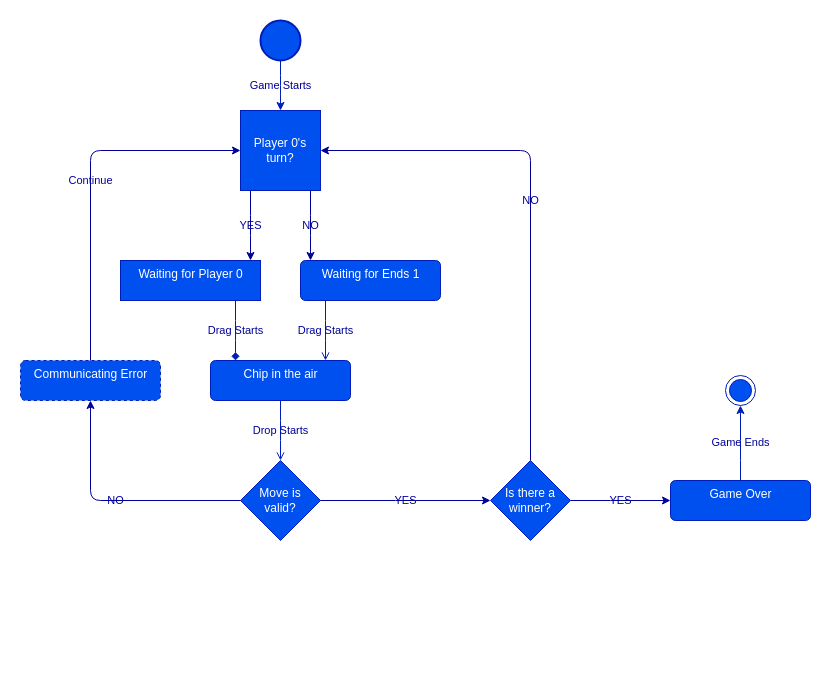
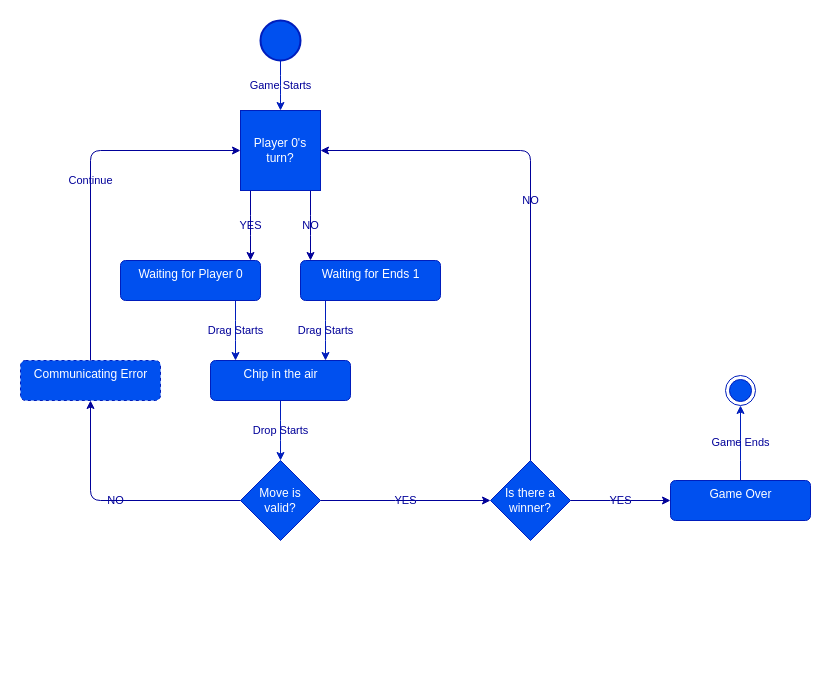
(191, 281) -> (191, 281)
(236, 351) -> (236, 352)
(326, 353) -> (326, 352)
(281, 454) -> (281, 452)
